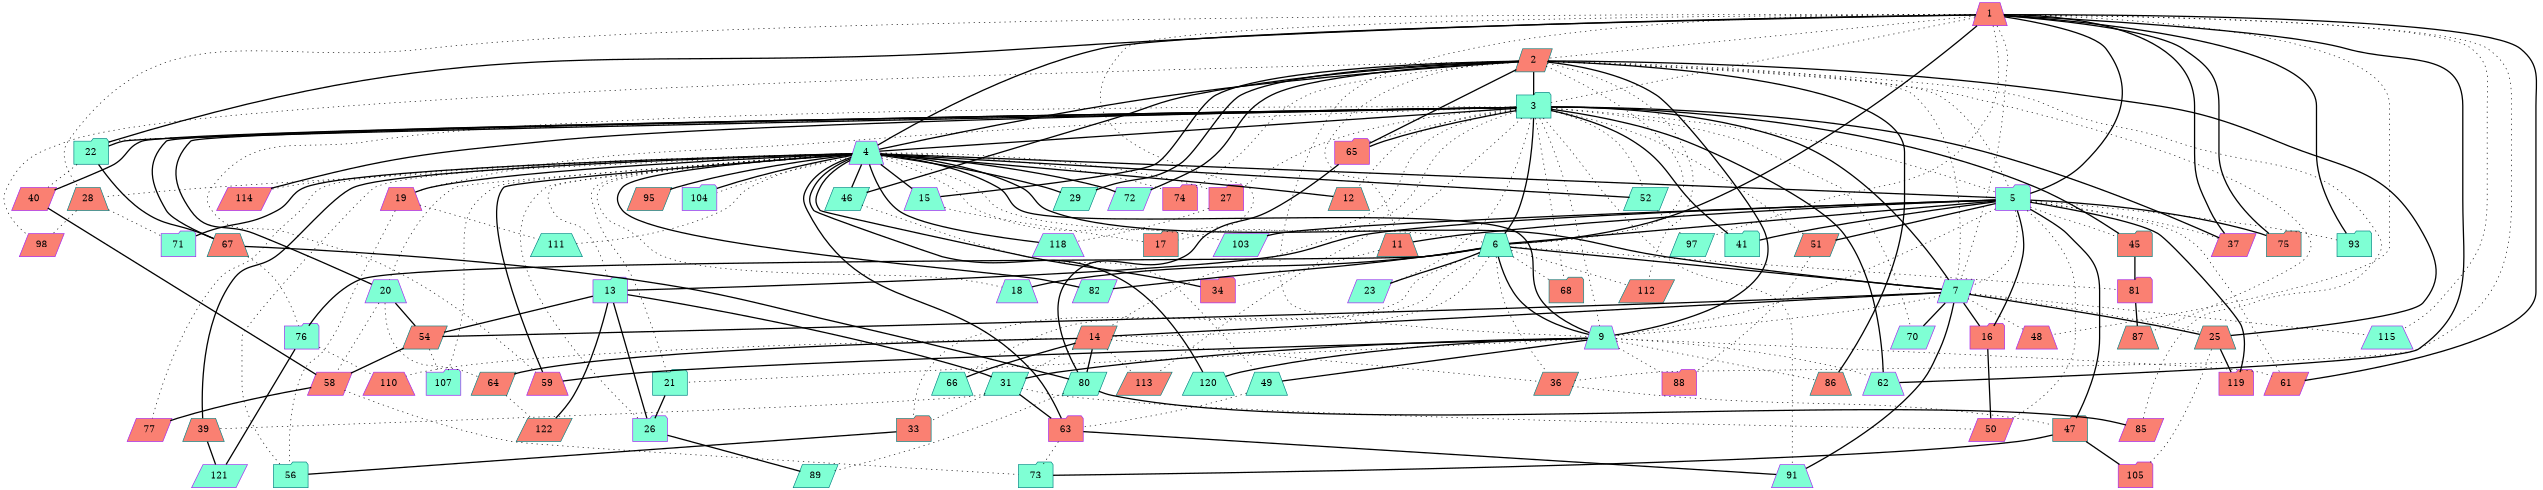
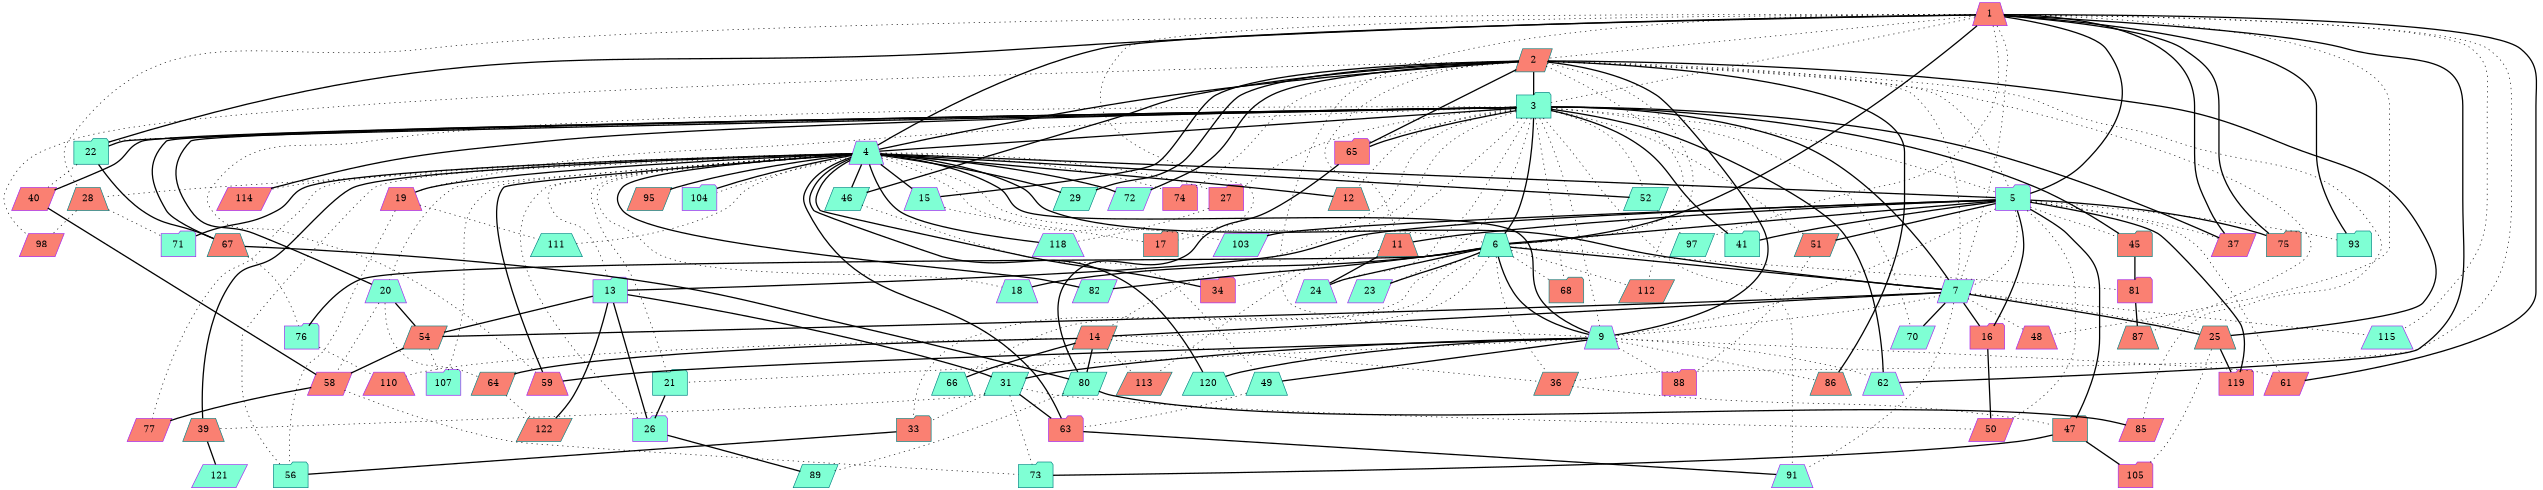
none -> (1316, 291)
(1905, 399) -> (1905, 399)
(261, 407) -> none
(1051, 453) -> (1021, 430)
